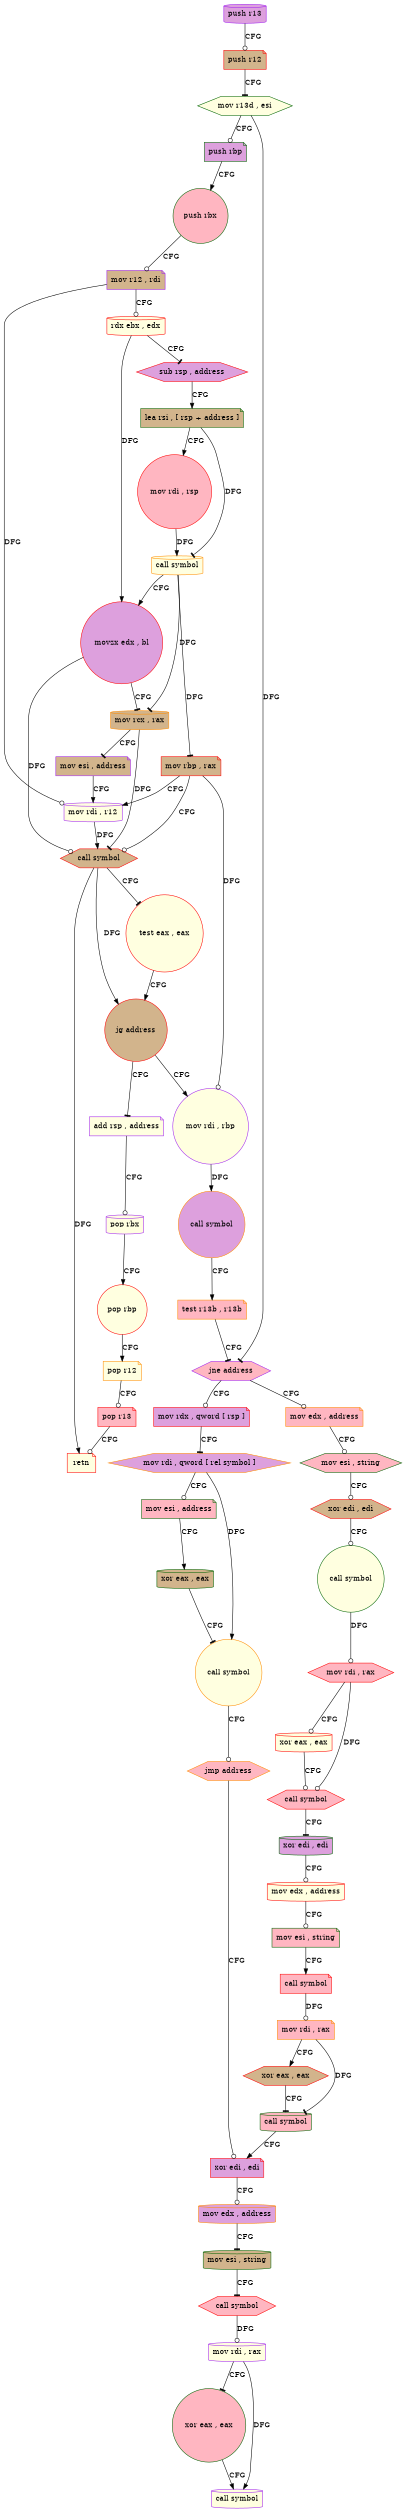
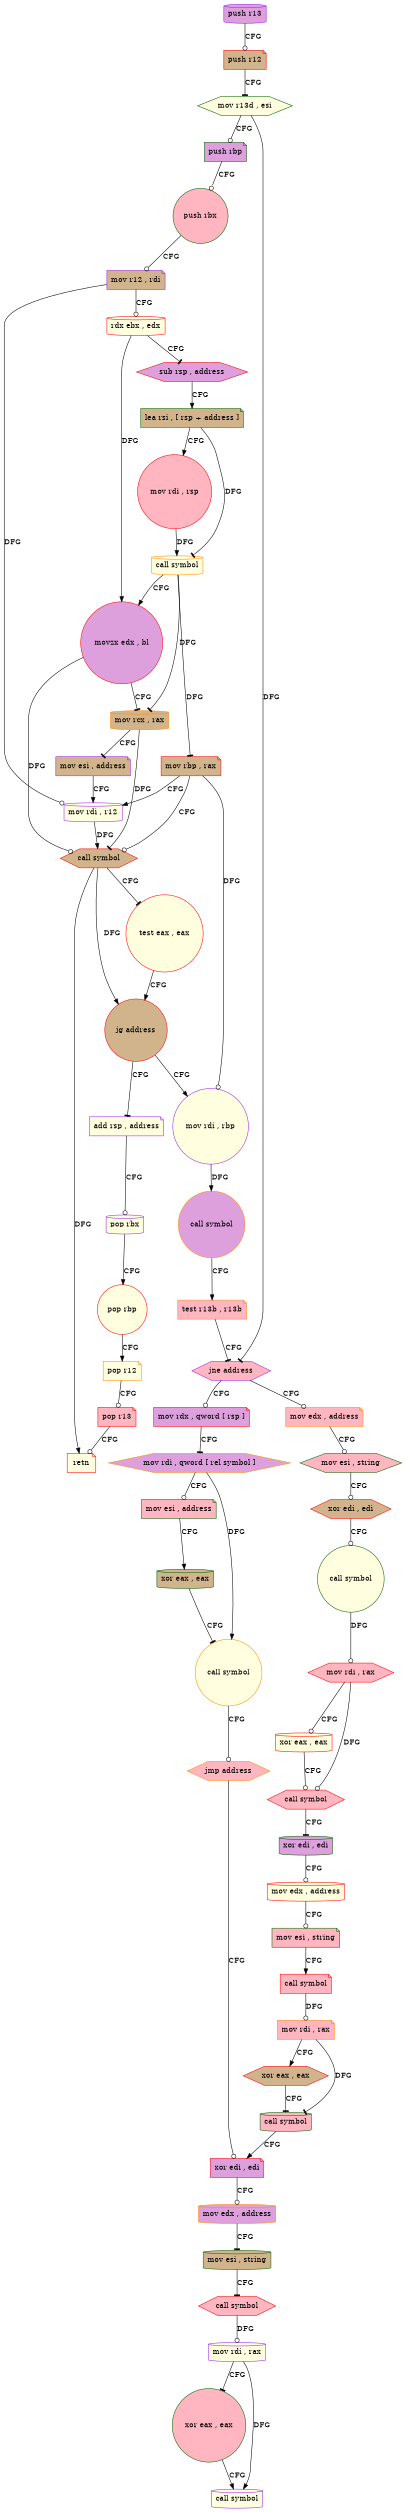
(217, 173) -> (217, 173)
